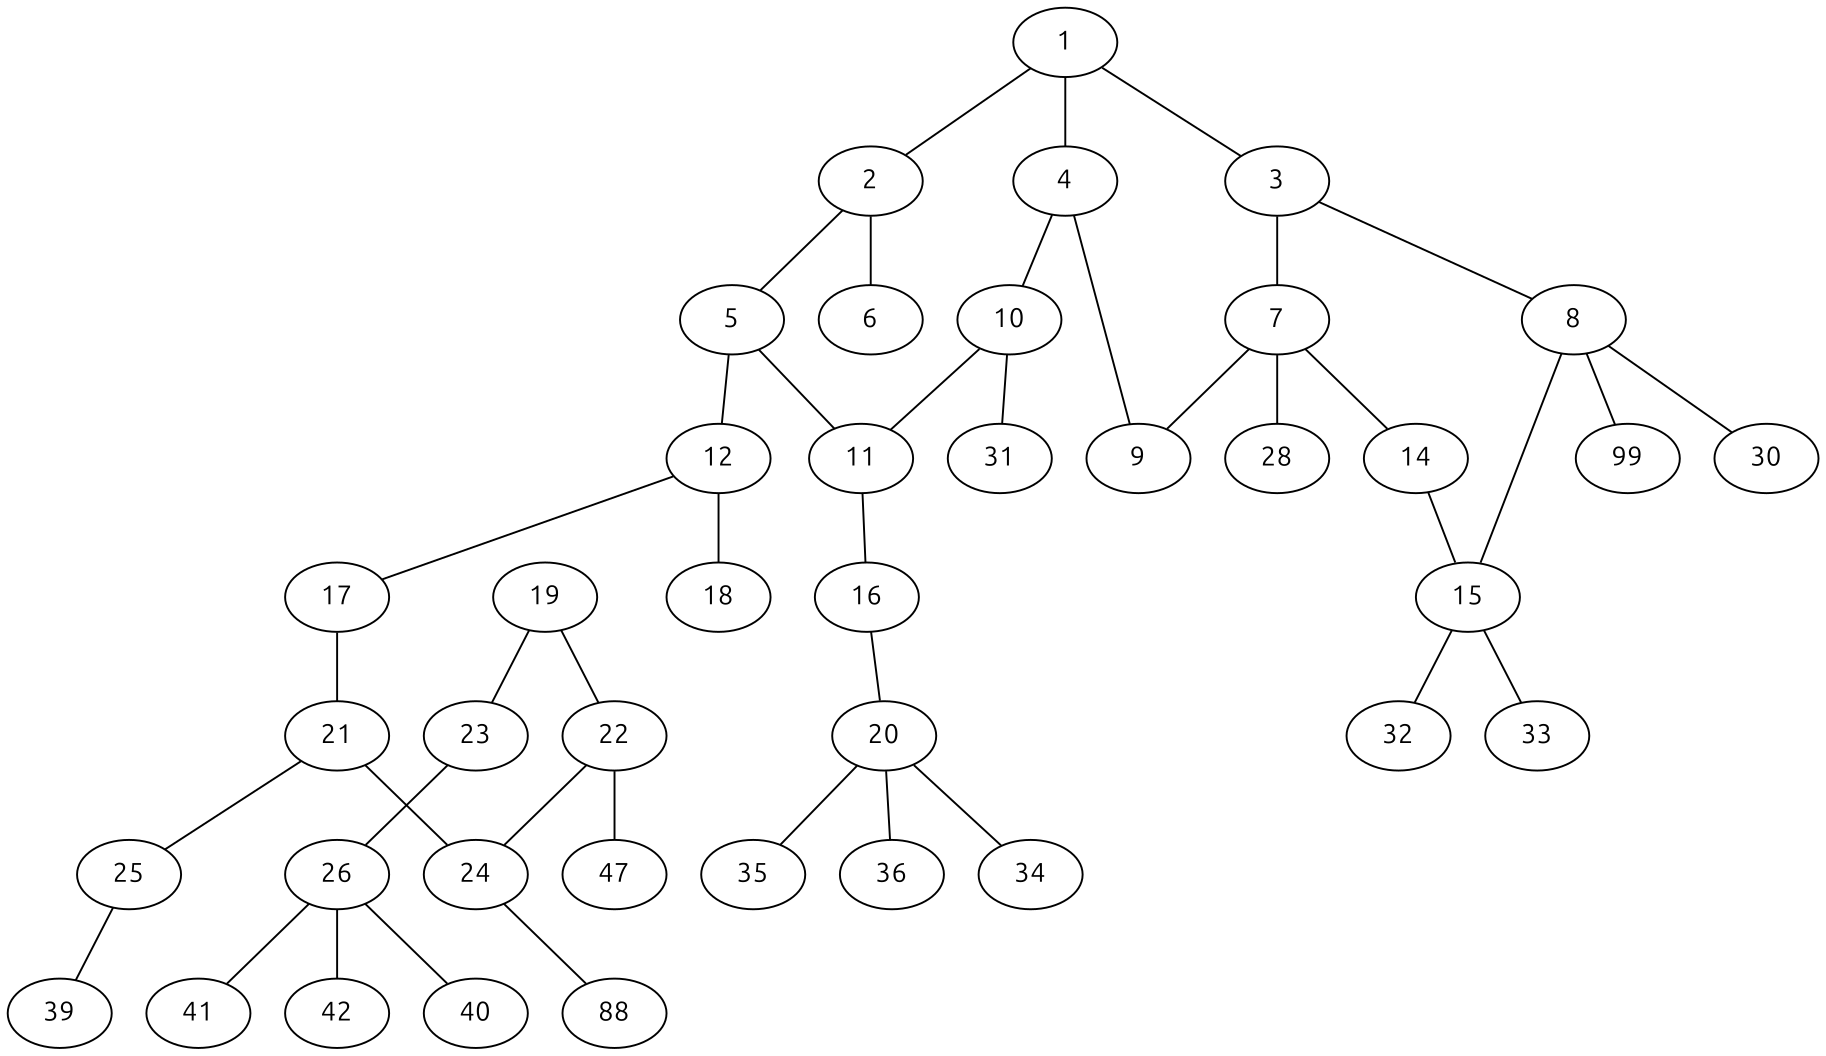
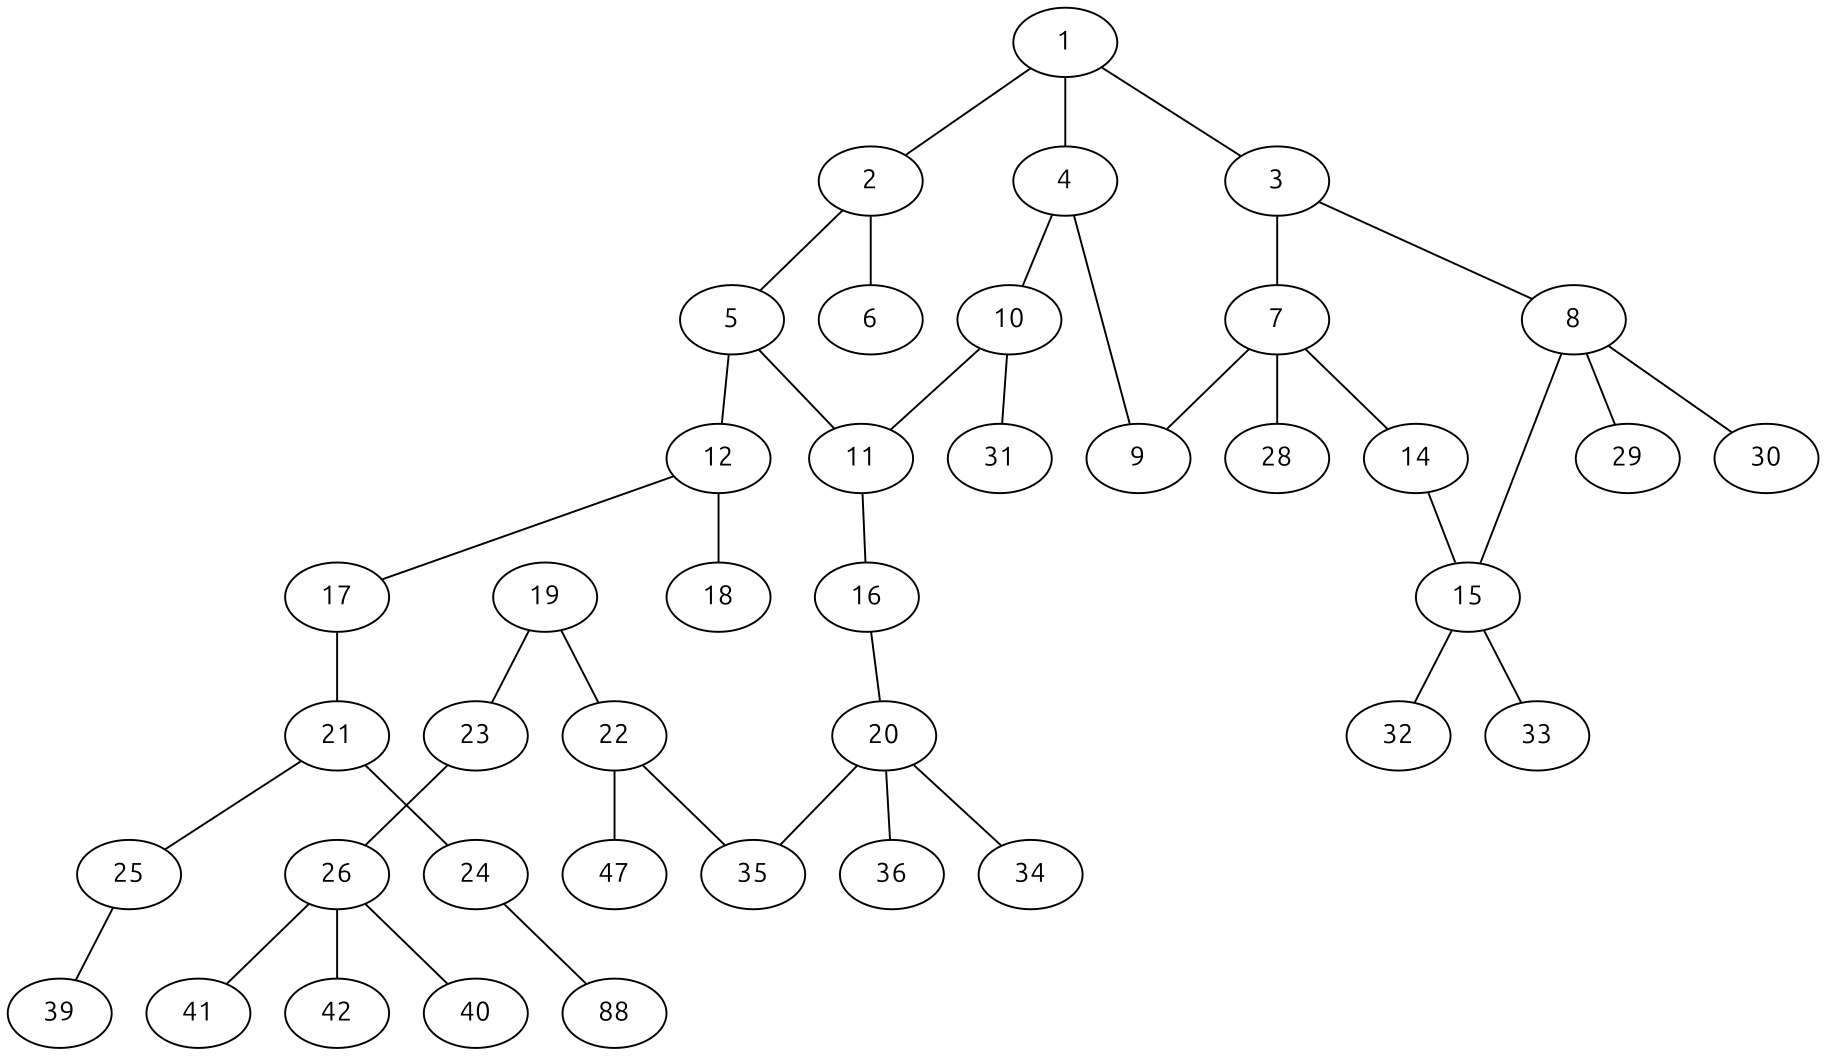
(1628, 458) -> (1628, 458)
(545, 805) -> (684, 805)
